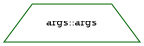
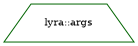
(72, 23) -> (69, 23)
